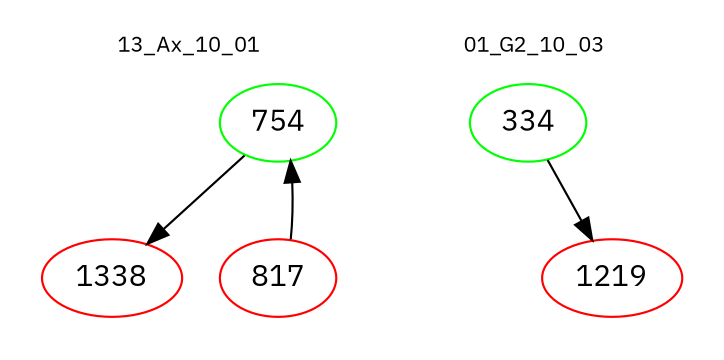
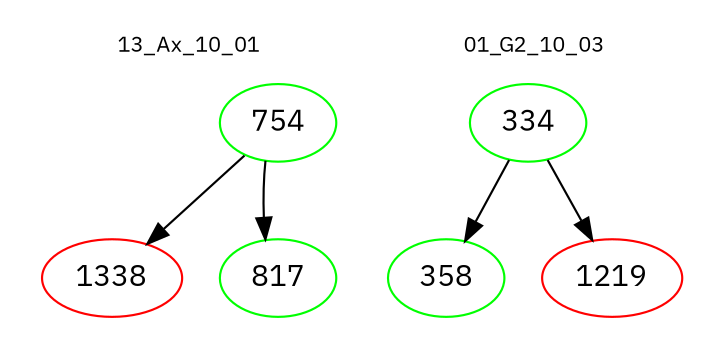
(292, 211) -> (264, 189)
(278, 278) -> (278, 278)
none -> (446, 278)
